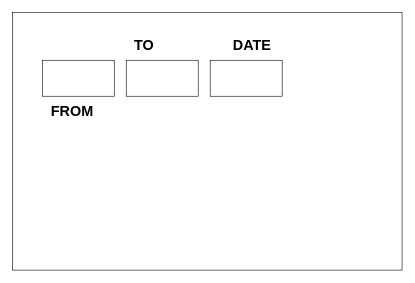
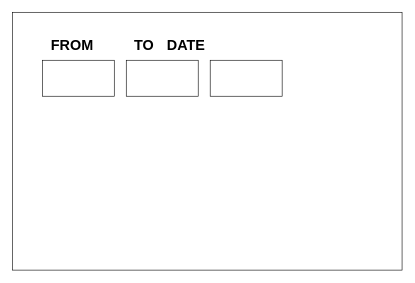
(252, 45) -> (186, 45)
(72, 111) -> (72, 45)
